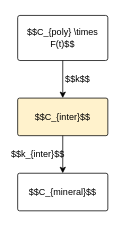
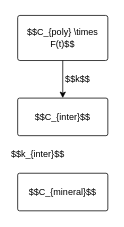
(63, 117) -> (63, 117)
(63, 152) -> none
